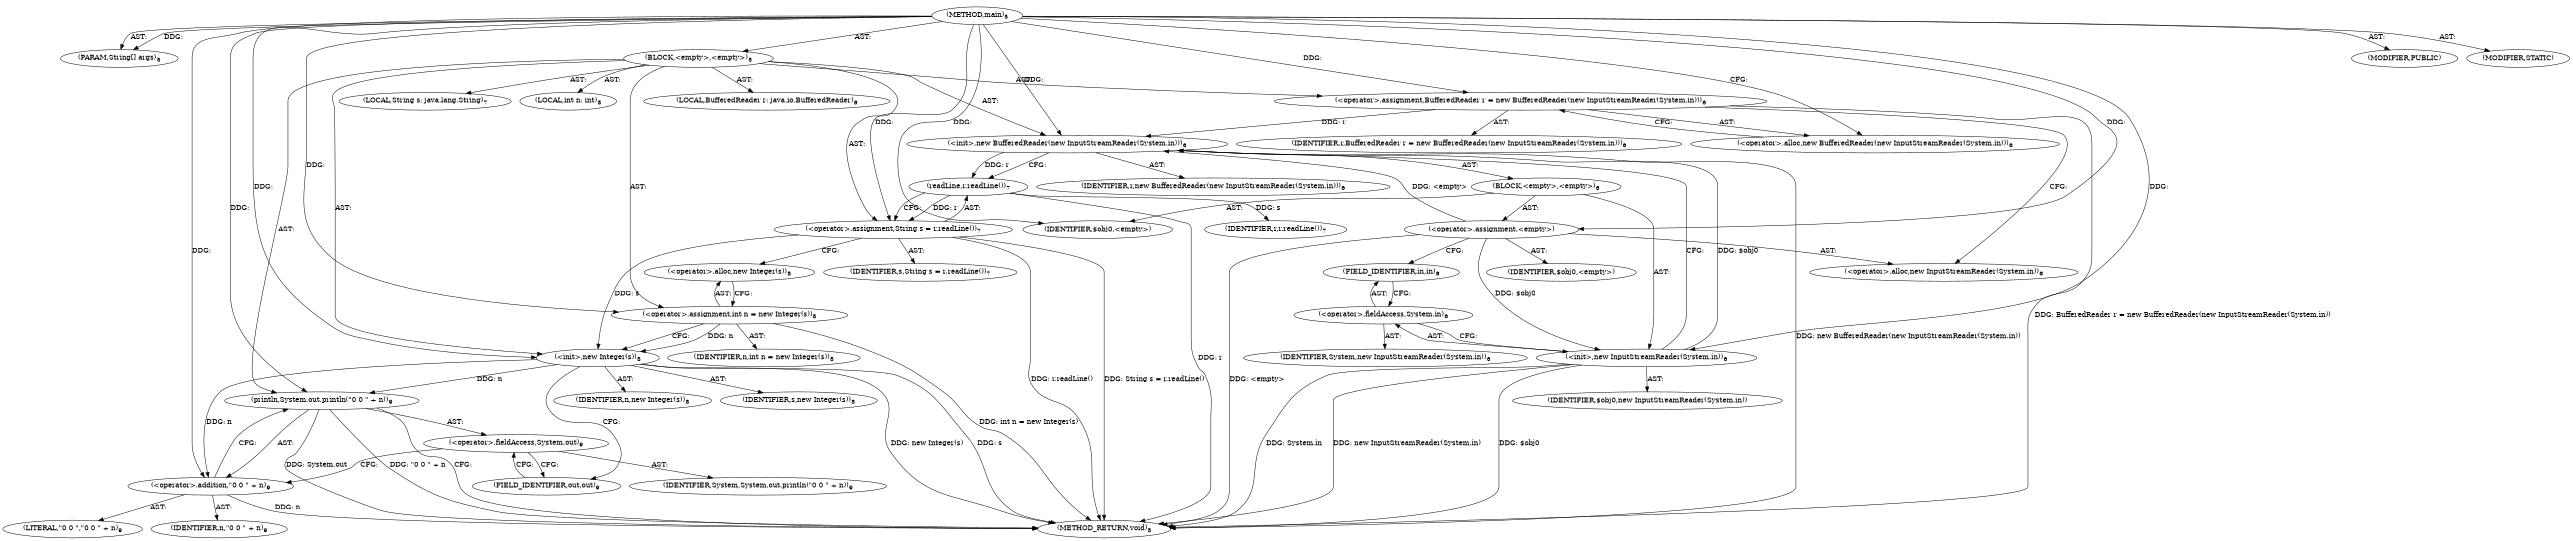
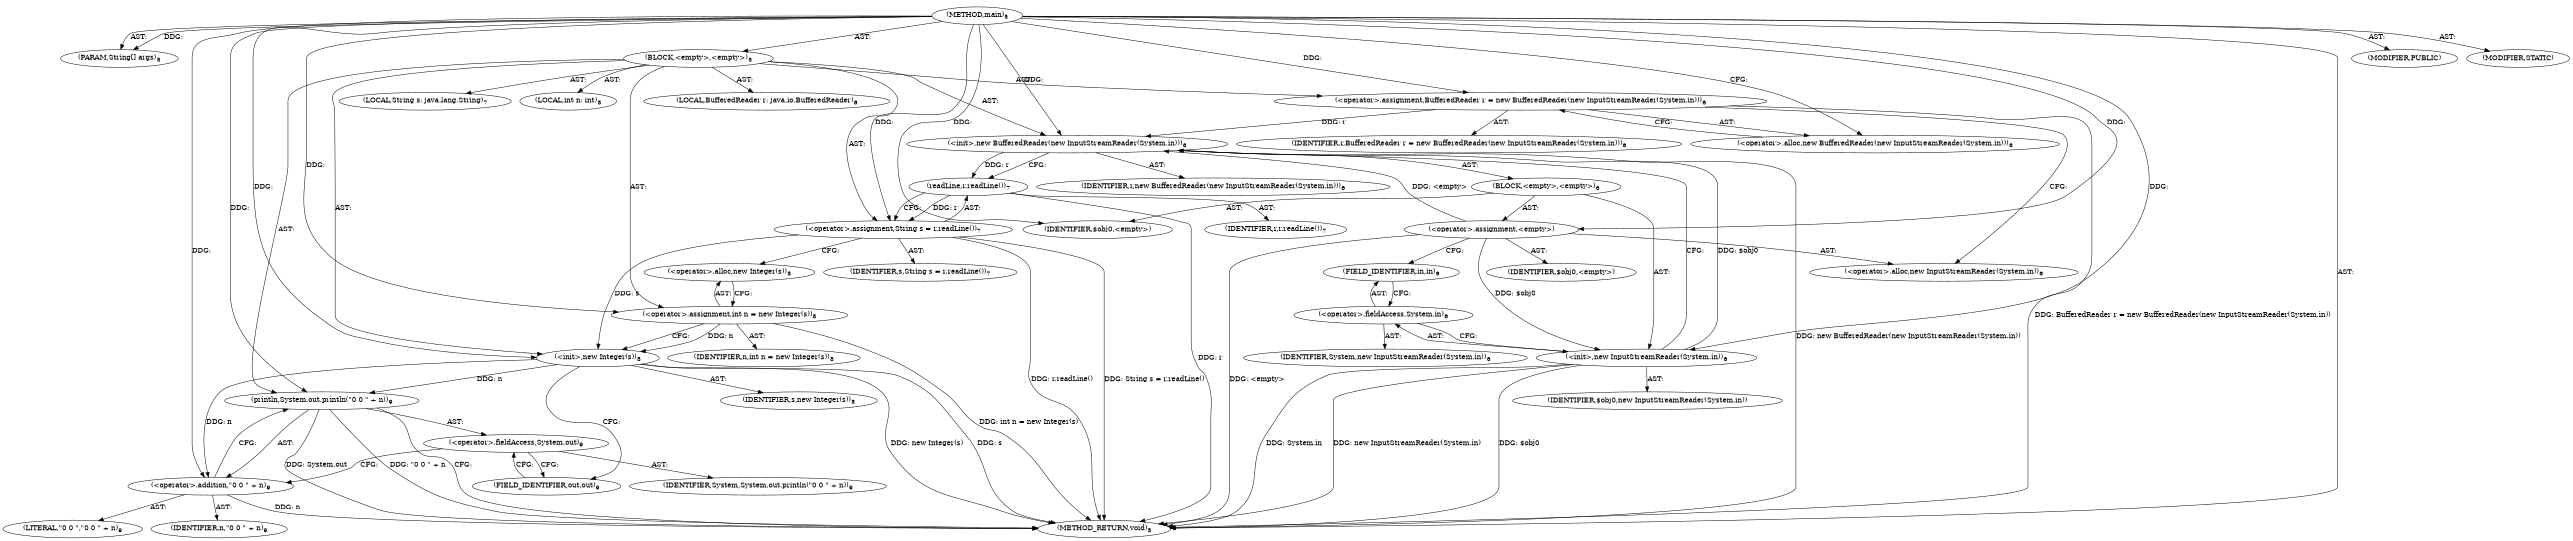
none -> (2338, 196)
(1268, 208) -> (1268, 208)
(633, 401) -> none
